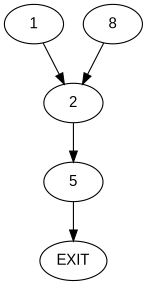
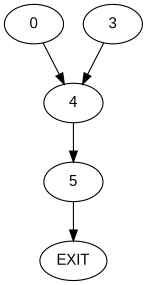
(34, 24) -> (34, 24)
(113, 24) -> (113, 24)
(73, 103) -> (73, 103)
